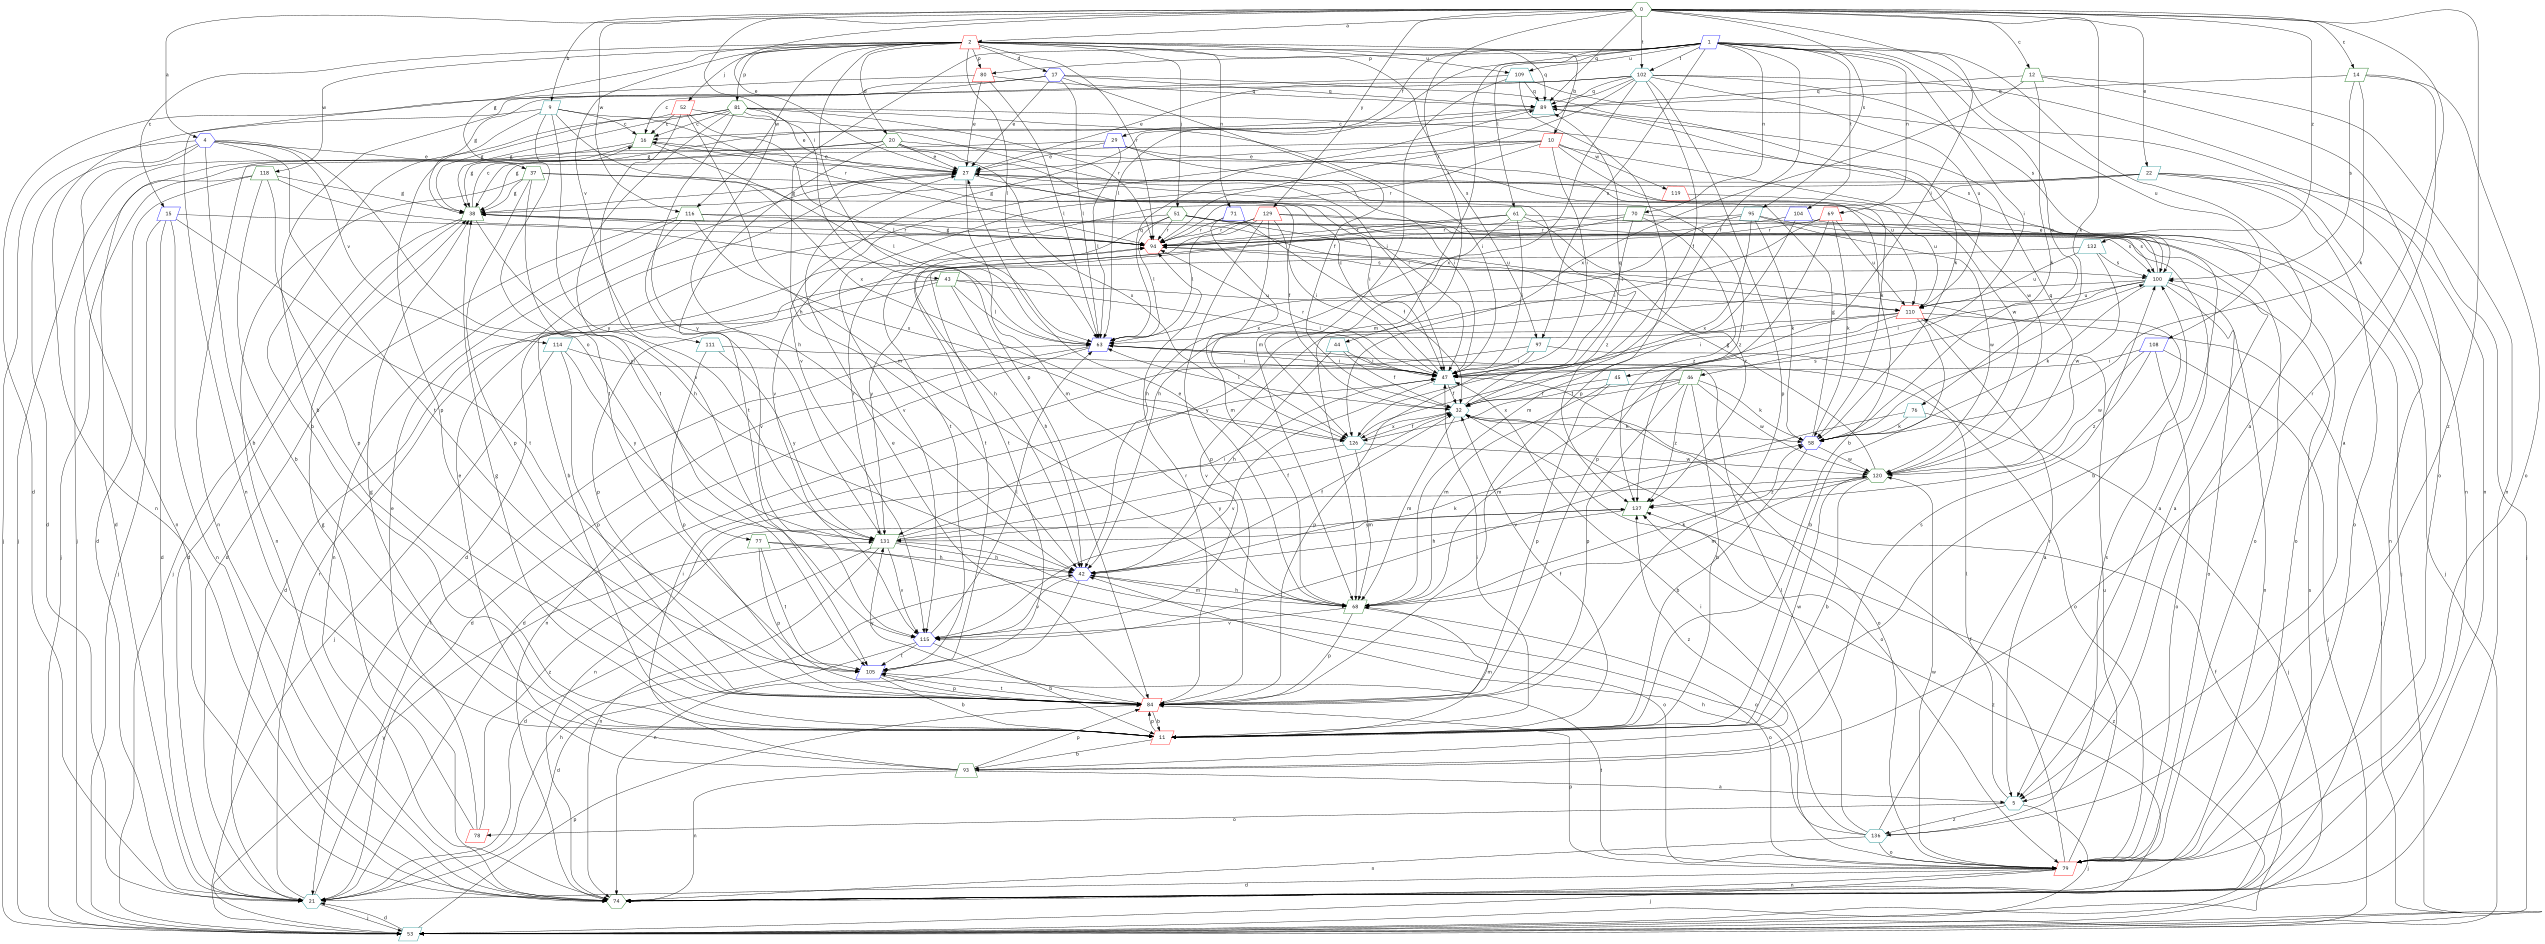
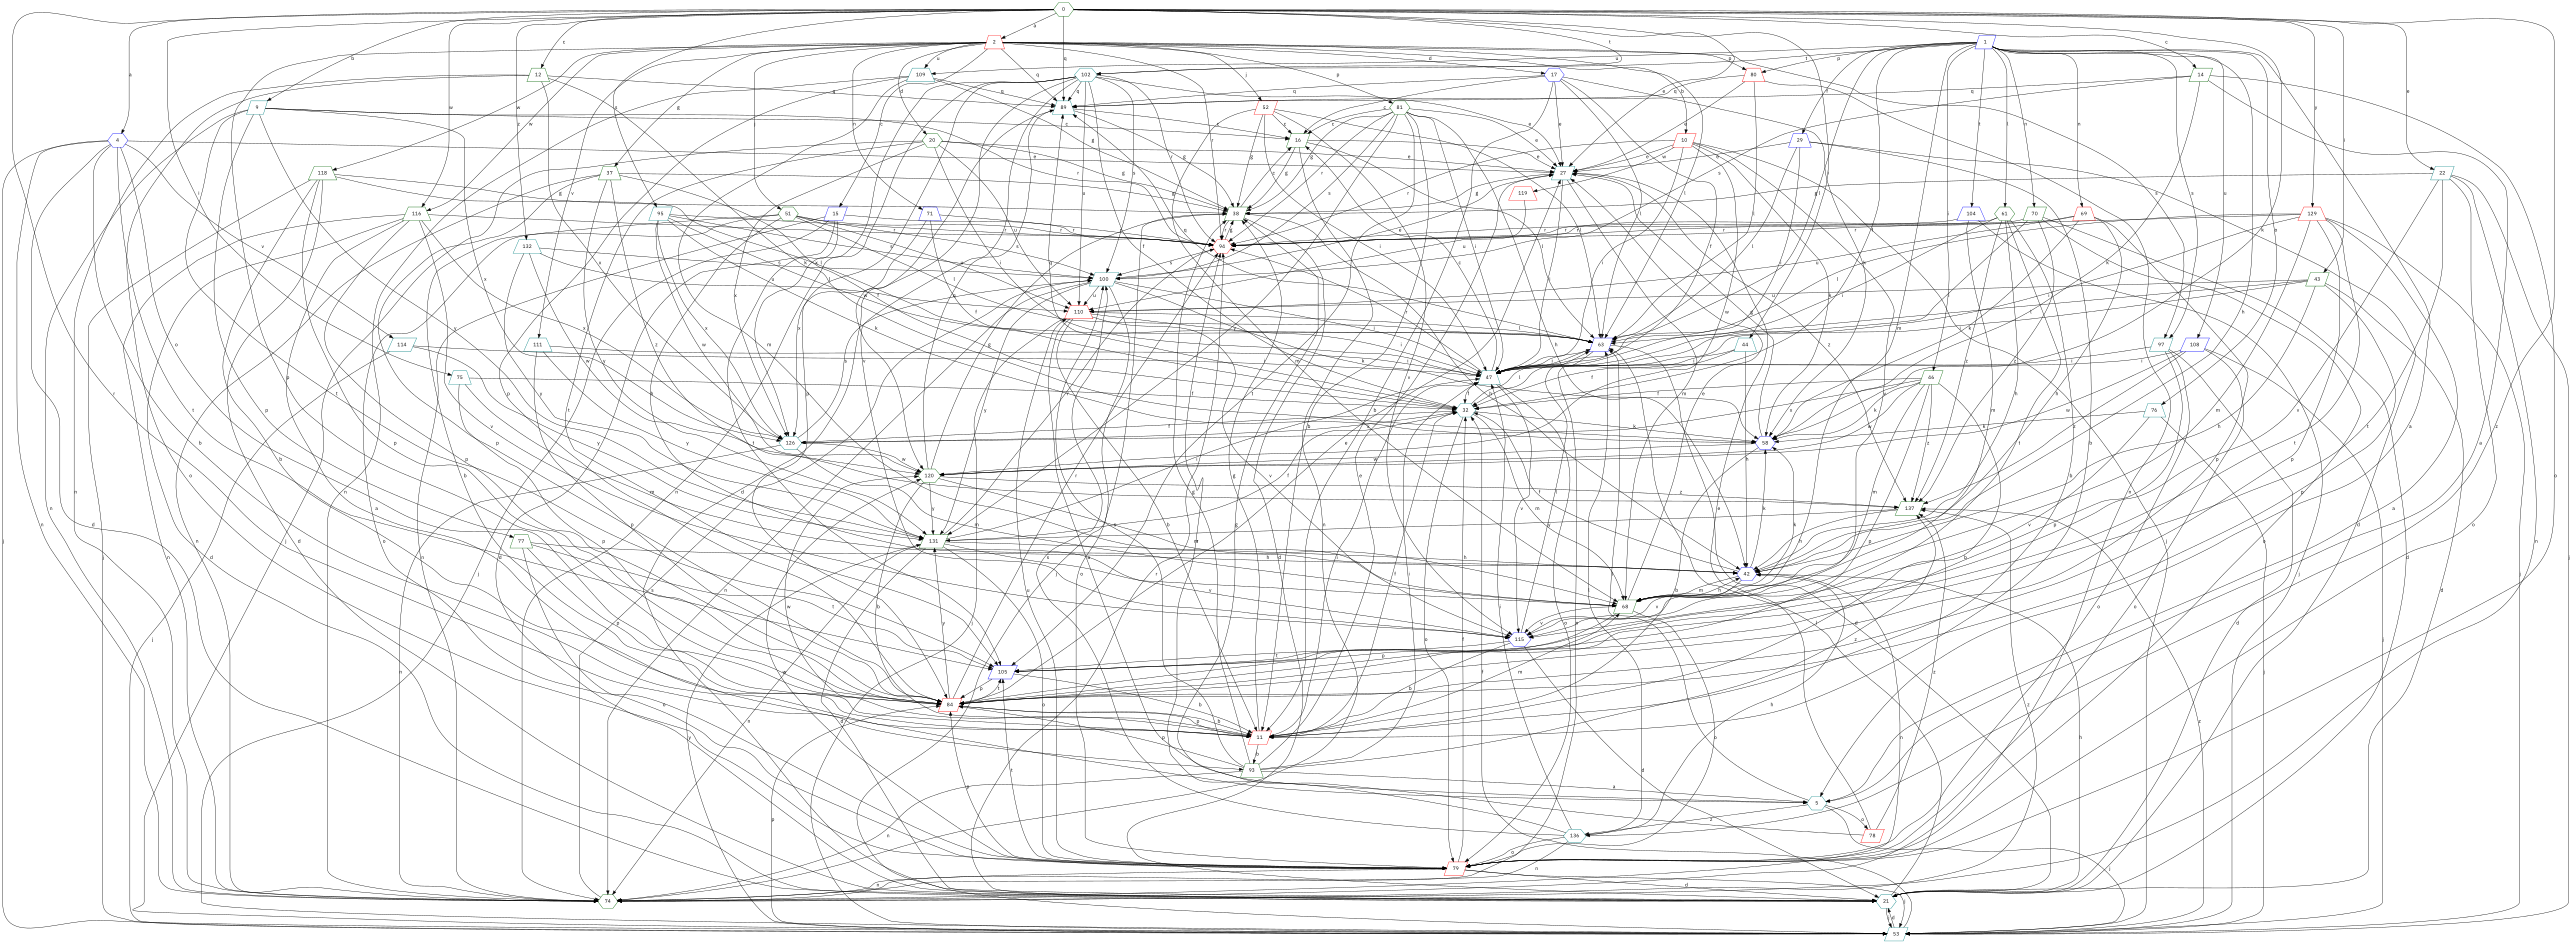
(472, 214) -> (1236, 214)
(1618, 378) -> (460, 378)
(724, 677) -> (543, 525)
